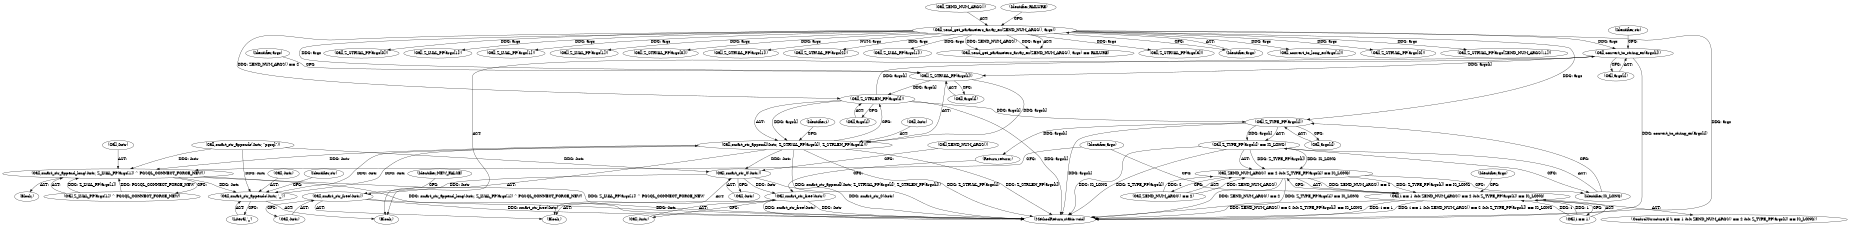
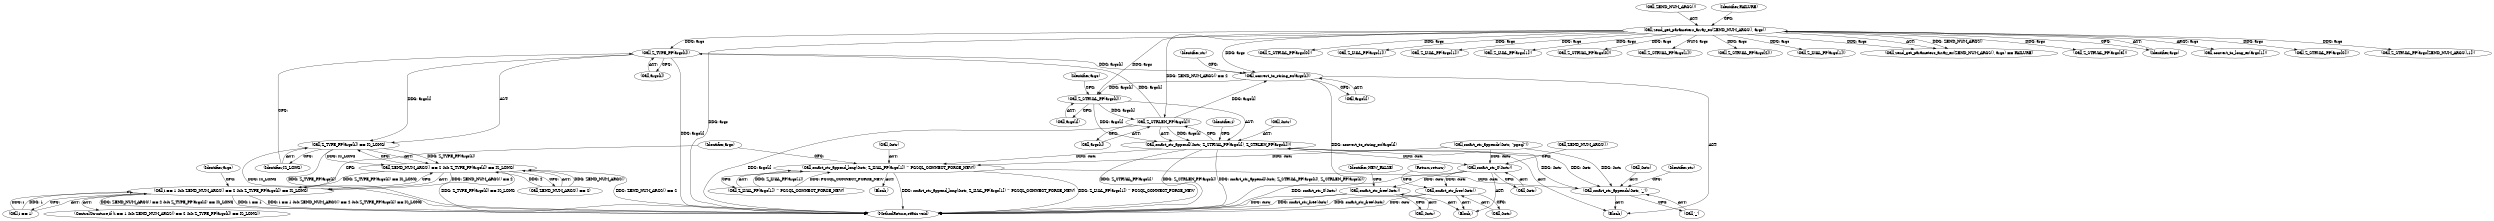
(1261, 42) -> (2188, 42)
(1122, 126) -> (972, 57)
(1473, 185) -> (388, 160)
(242, 220) -> (1692, 214)
